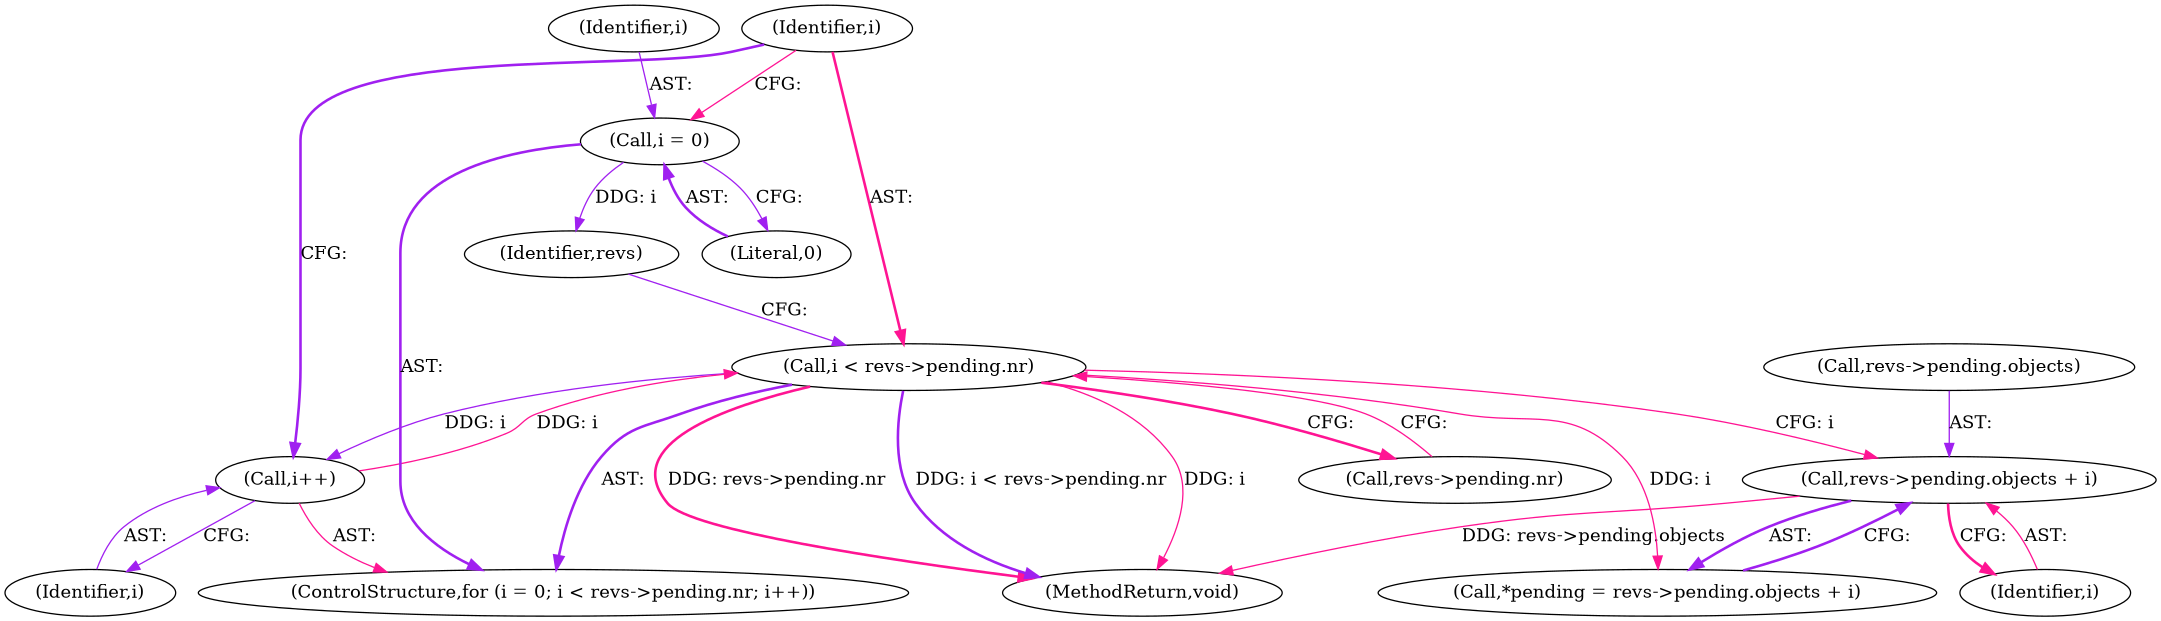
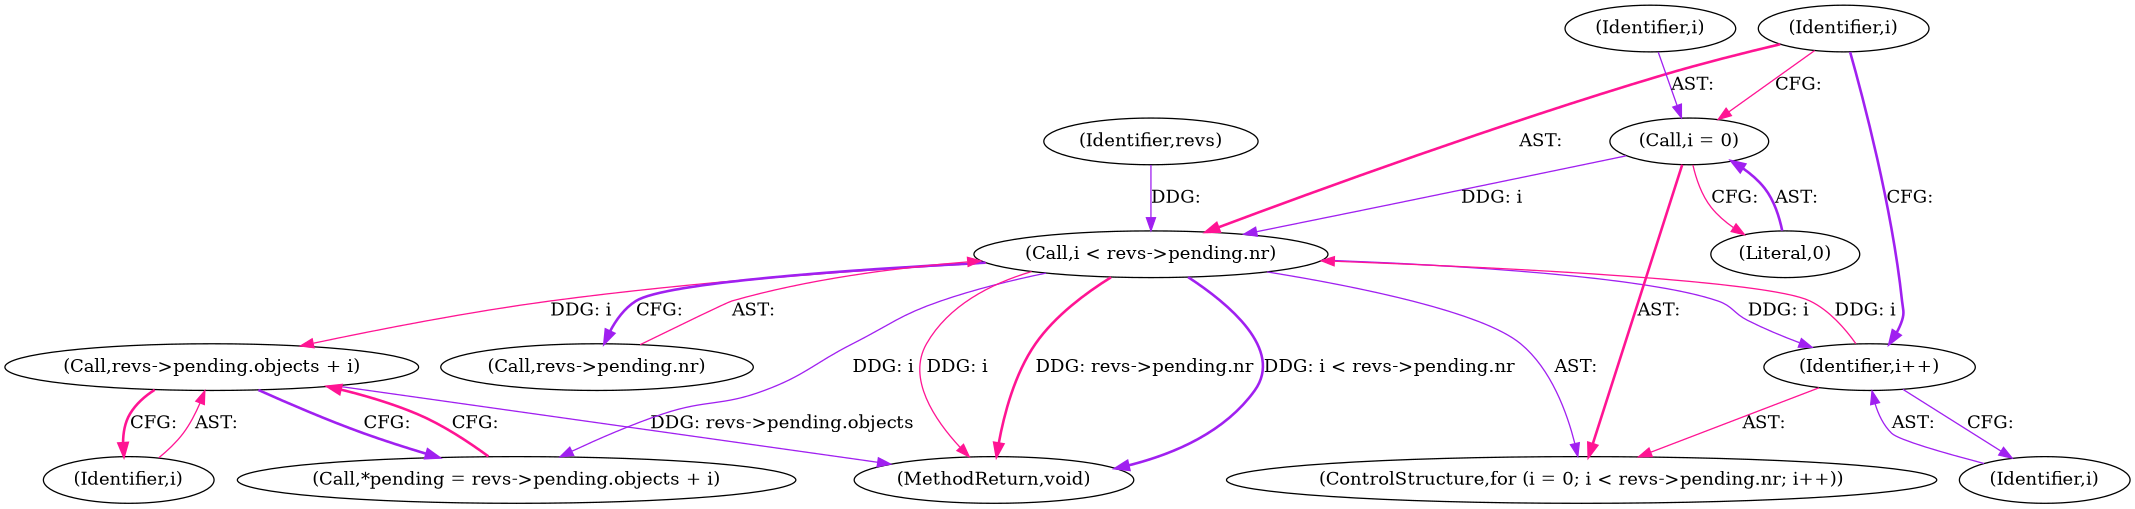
(737, 185) -> (1707, 201)
(596, 186) -> (1442, 194)
(400, 309) -> (1637, 304)
(788, 311) -> (1179, 198)
(1949, 367) -> none
(1408, 406) -> (811, 368)
(1213, 410) -> (789, 276)
(1427, 424) -> (757, 311)
(1805, 424) -> (581, 311)
(640, 428) -> (1453, 313)
(290, 480) -> (1870, 367)
(1514, 520) -> (607, 424)
(1794, 536) -> (390, 424)
(1823, 544) -> (418, 415)
